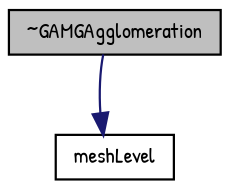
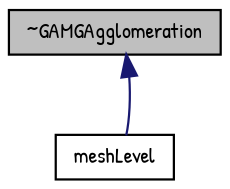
(100, 84) -> (130, 106)
